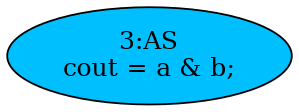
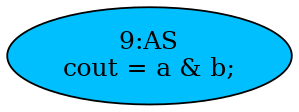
(150, 56) -> (150, 56)
